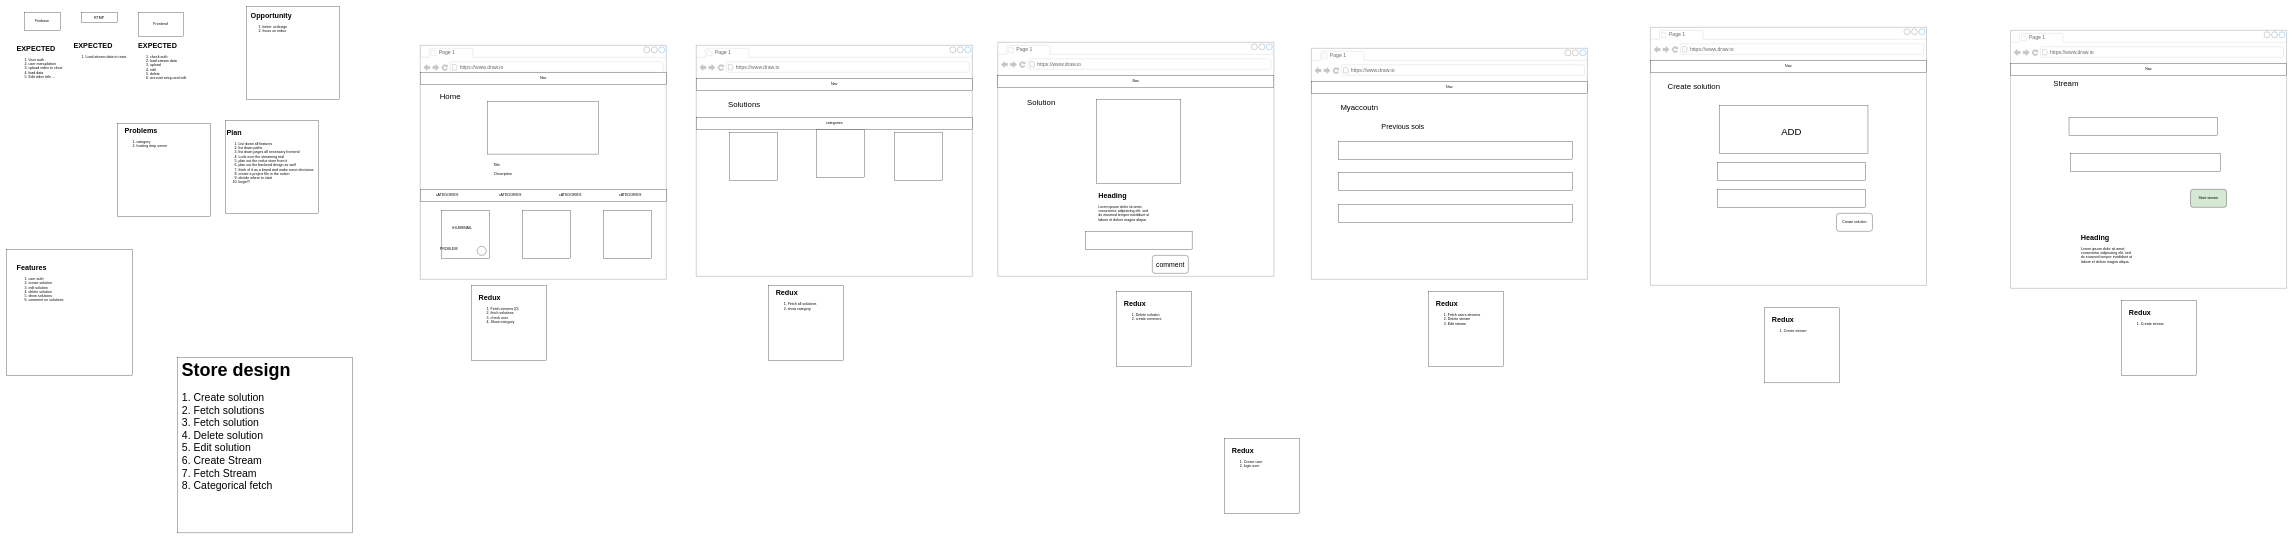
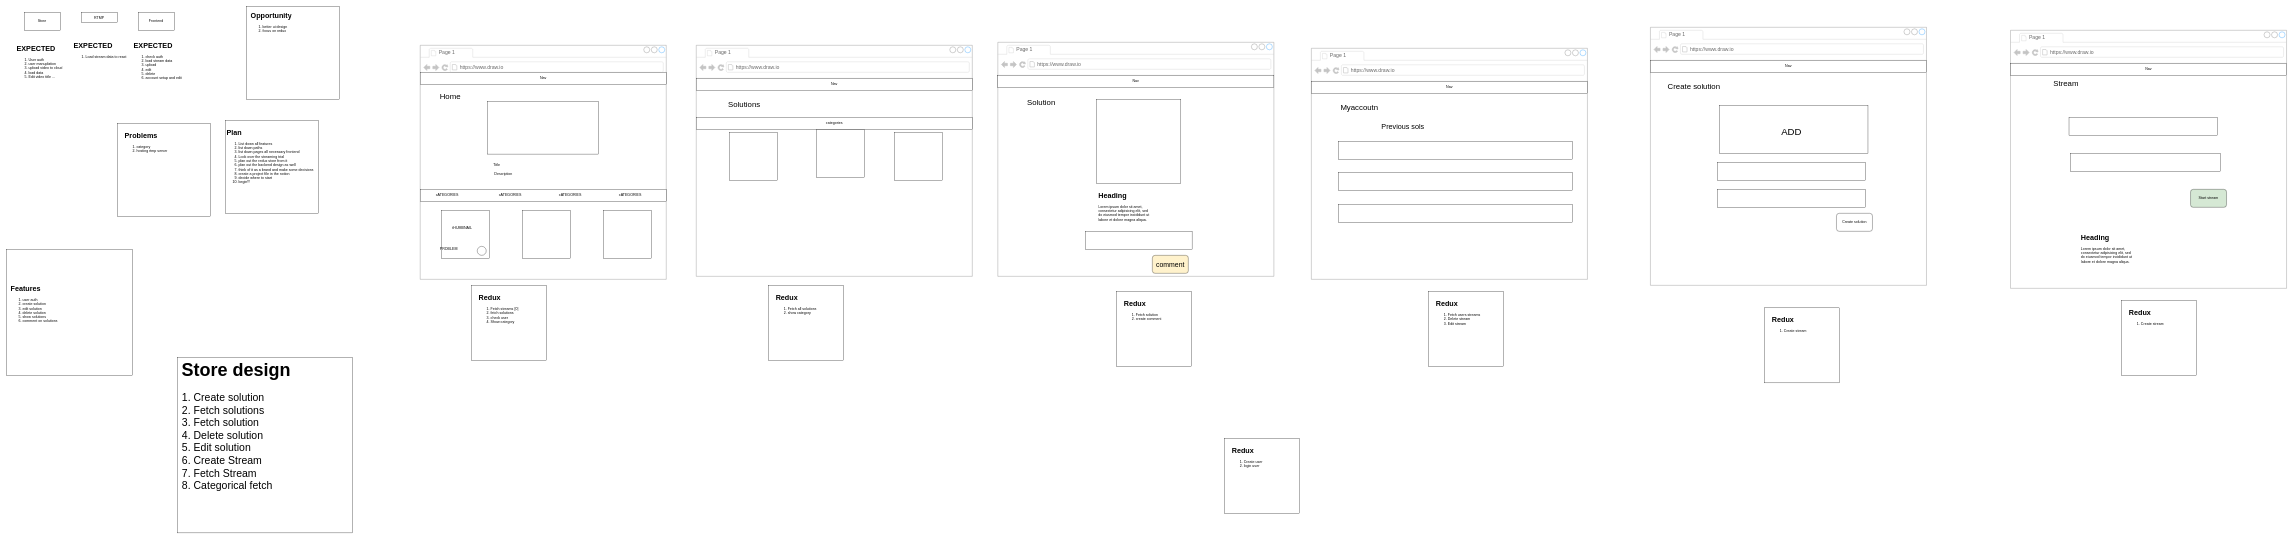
(42, 21) -> (42, 21)
(161, 24) -> (156, 21)
(165, 68) -> (161, 68)
(164, 165) -> (164, 170)
(1170, 264) -> (1170, 264)
(1137, 301) -> (1137, 301)
(56, 302) -> (50, 323)
(806, 321) -> (806, 326)
